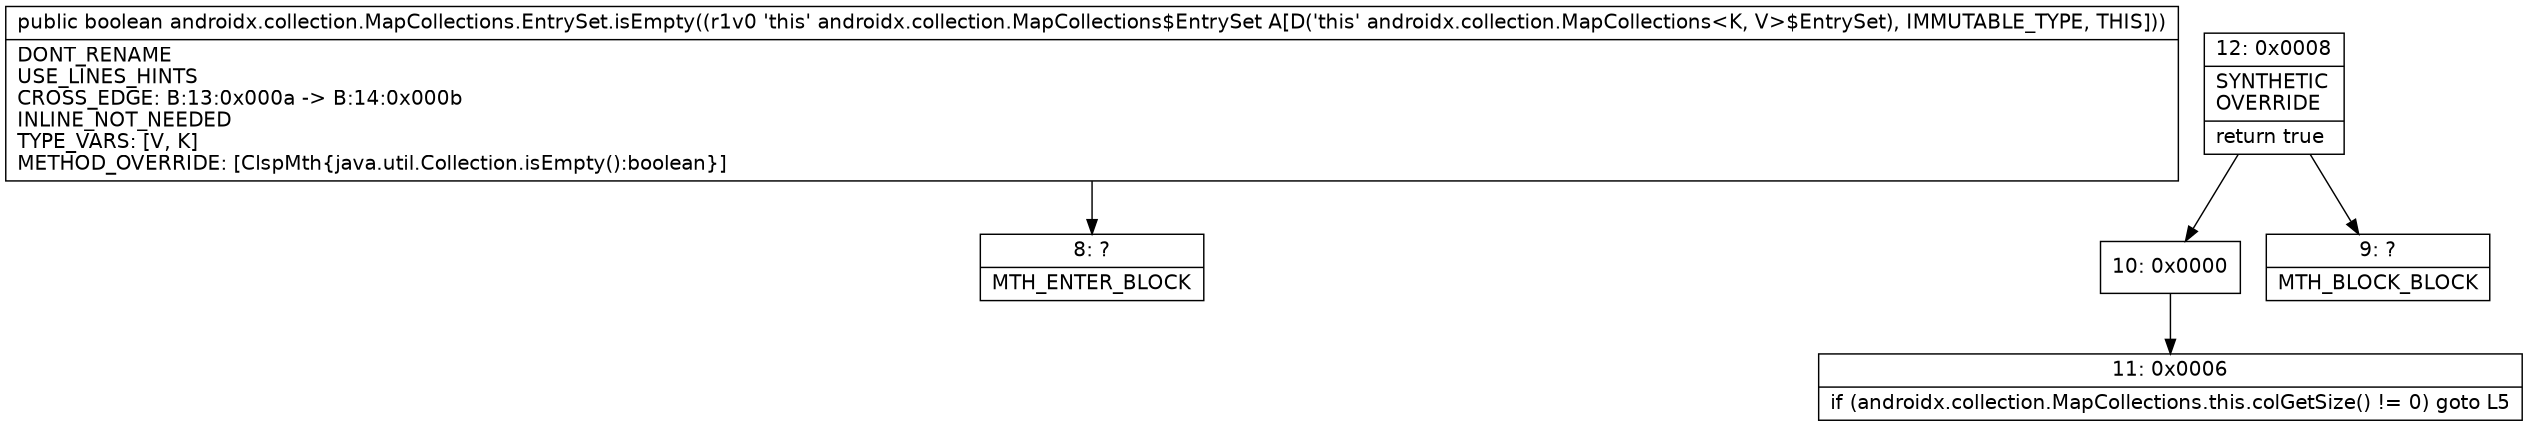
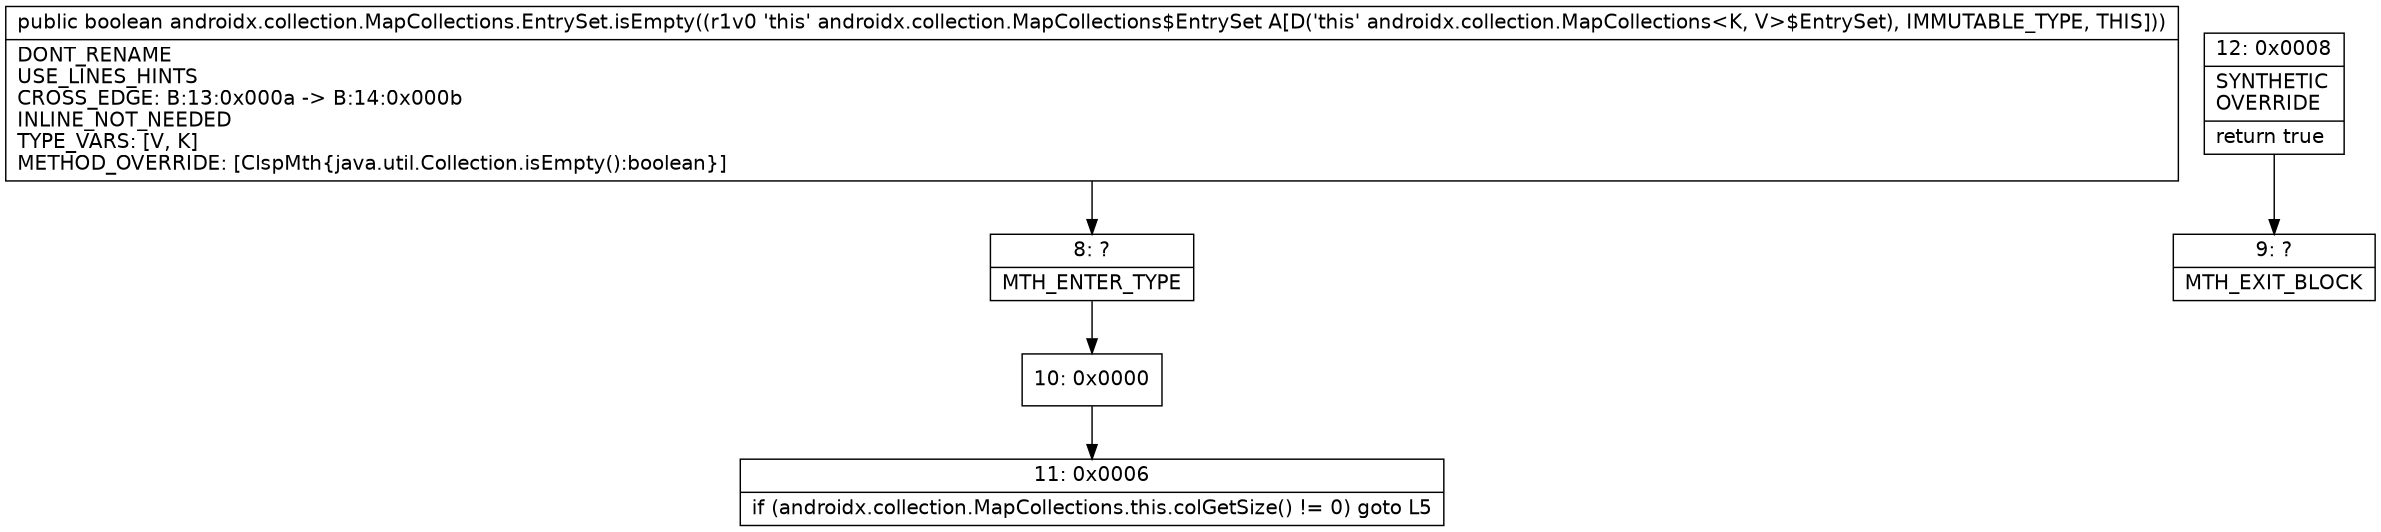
(2216, 191) -> (1092, 320)
(1092, 283) -> (1092, 283)
(2378, 283) -> (2274, 283)
